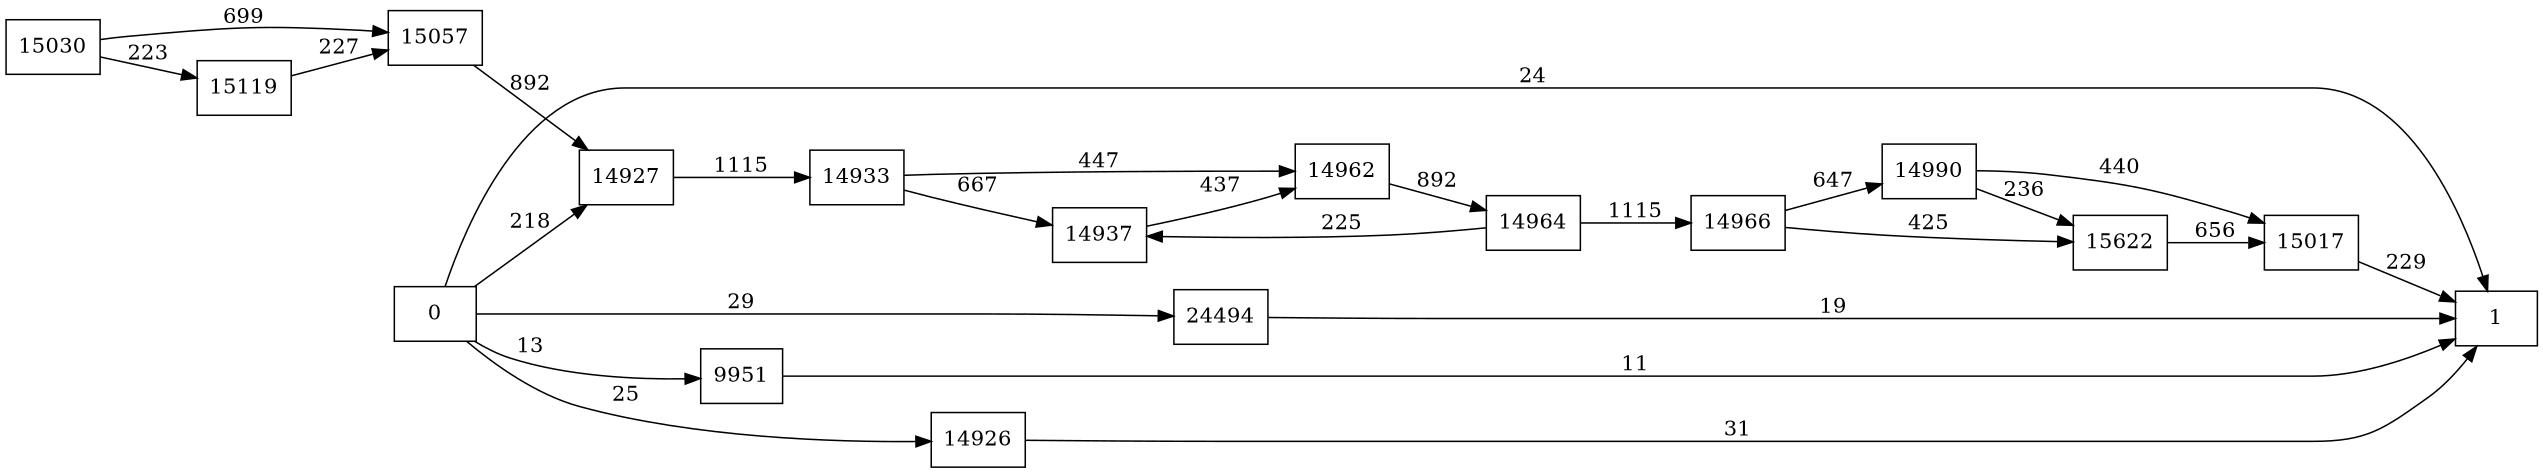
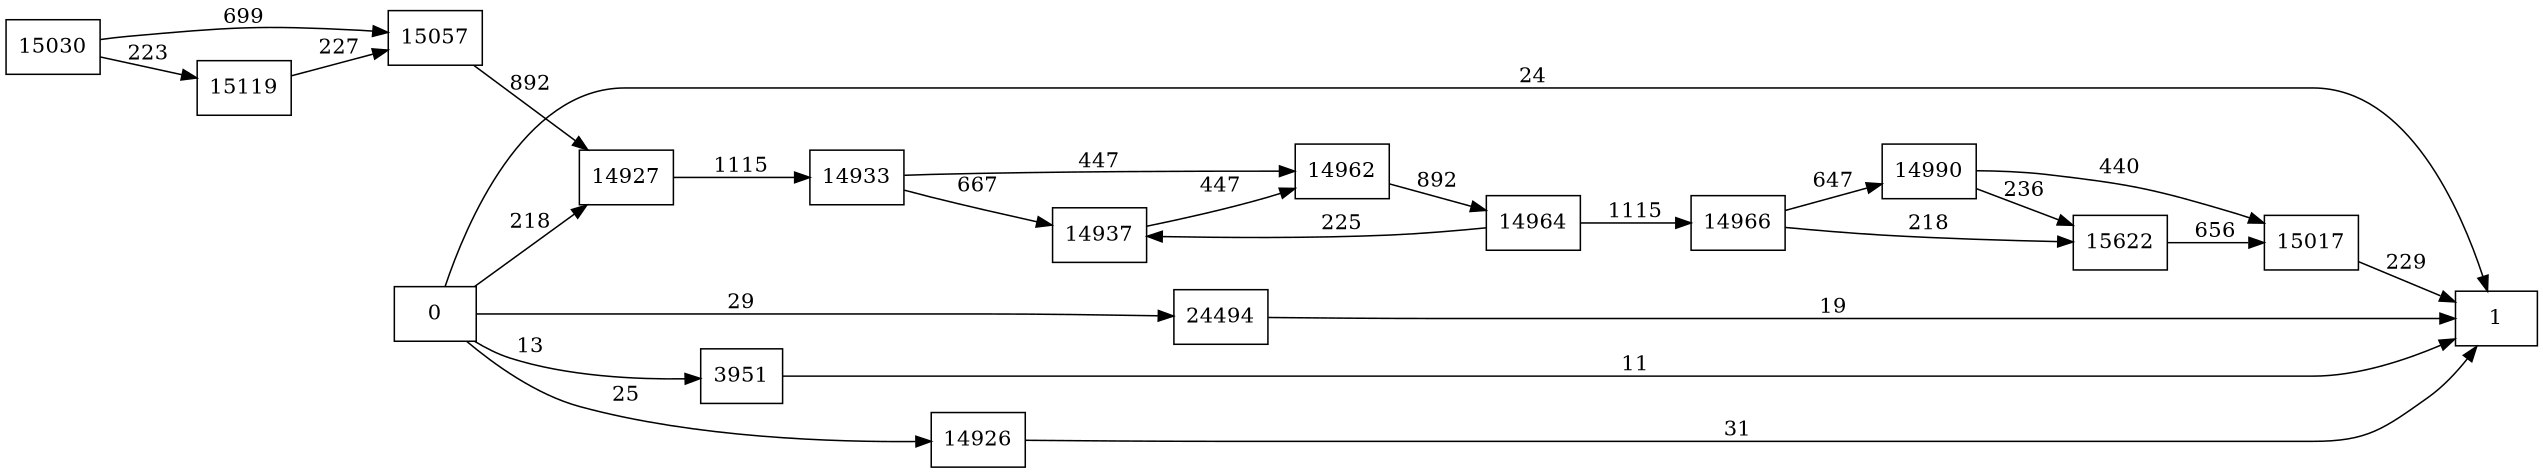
(1221, 186) -> (1221, 186)
(1929, 224) -> (1929, 224)
(742, 376) -> (742, 376)
